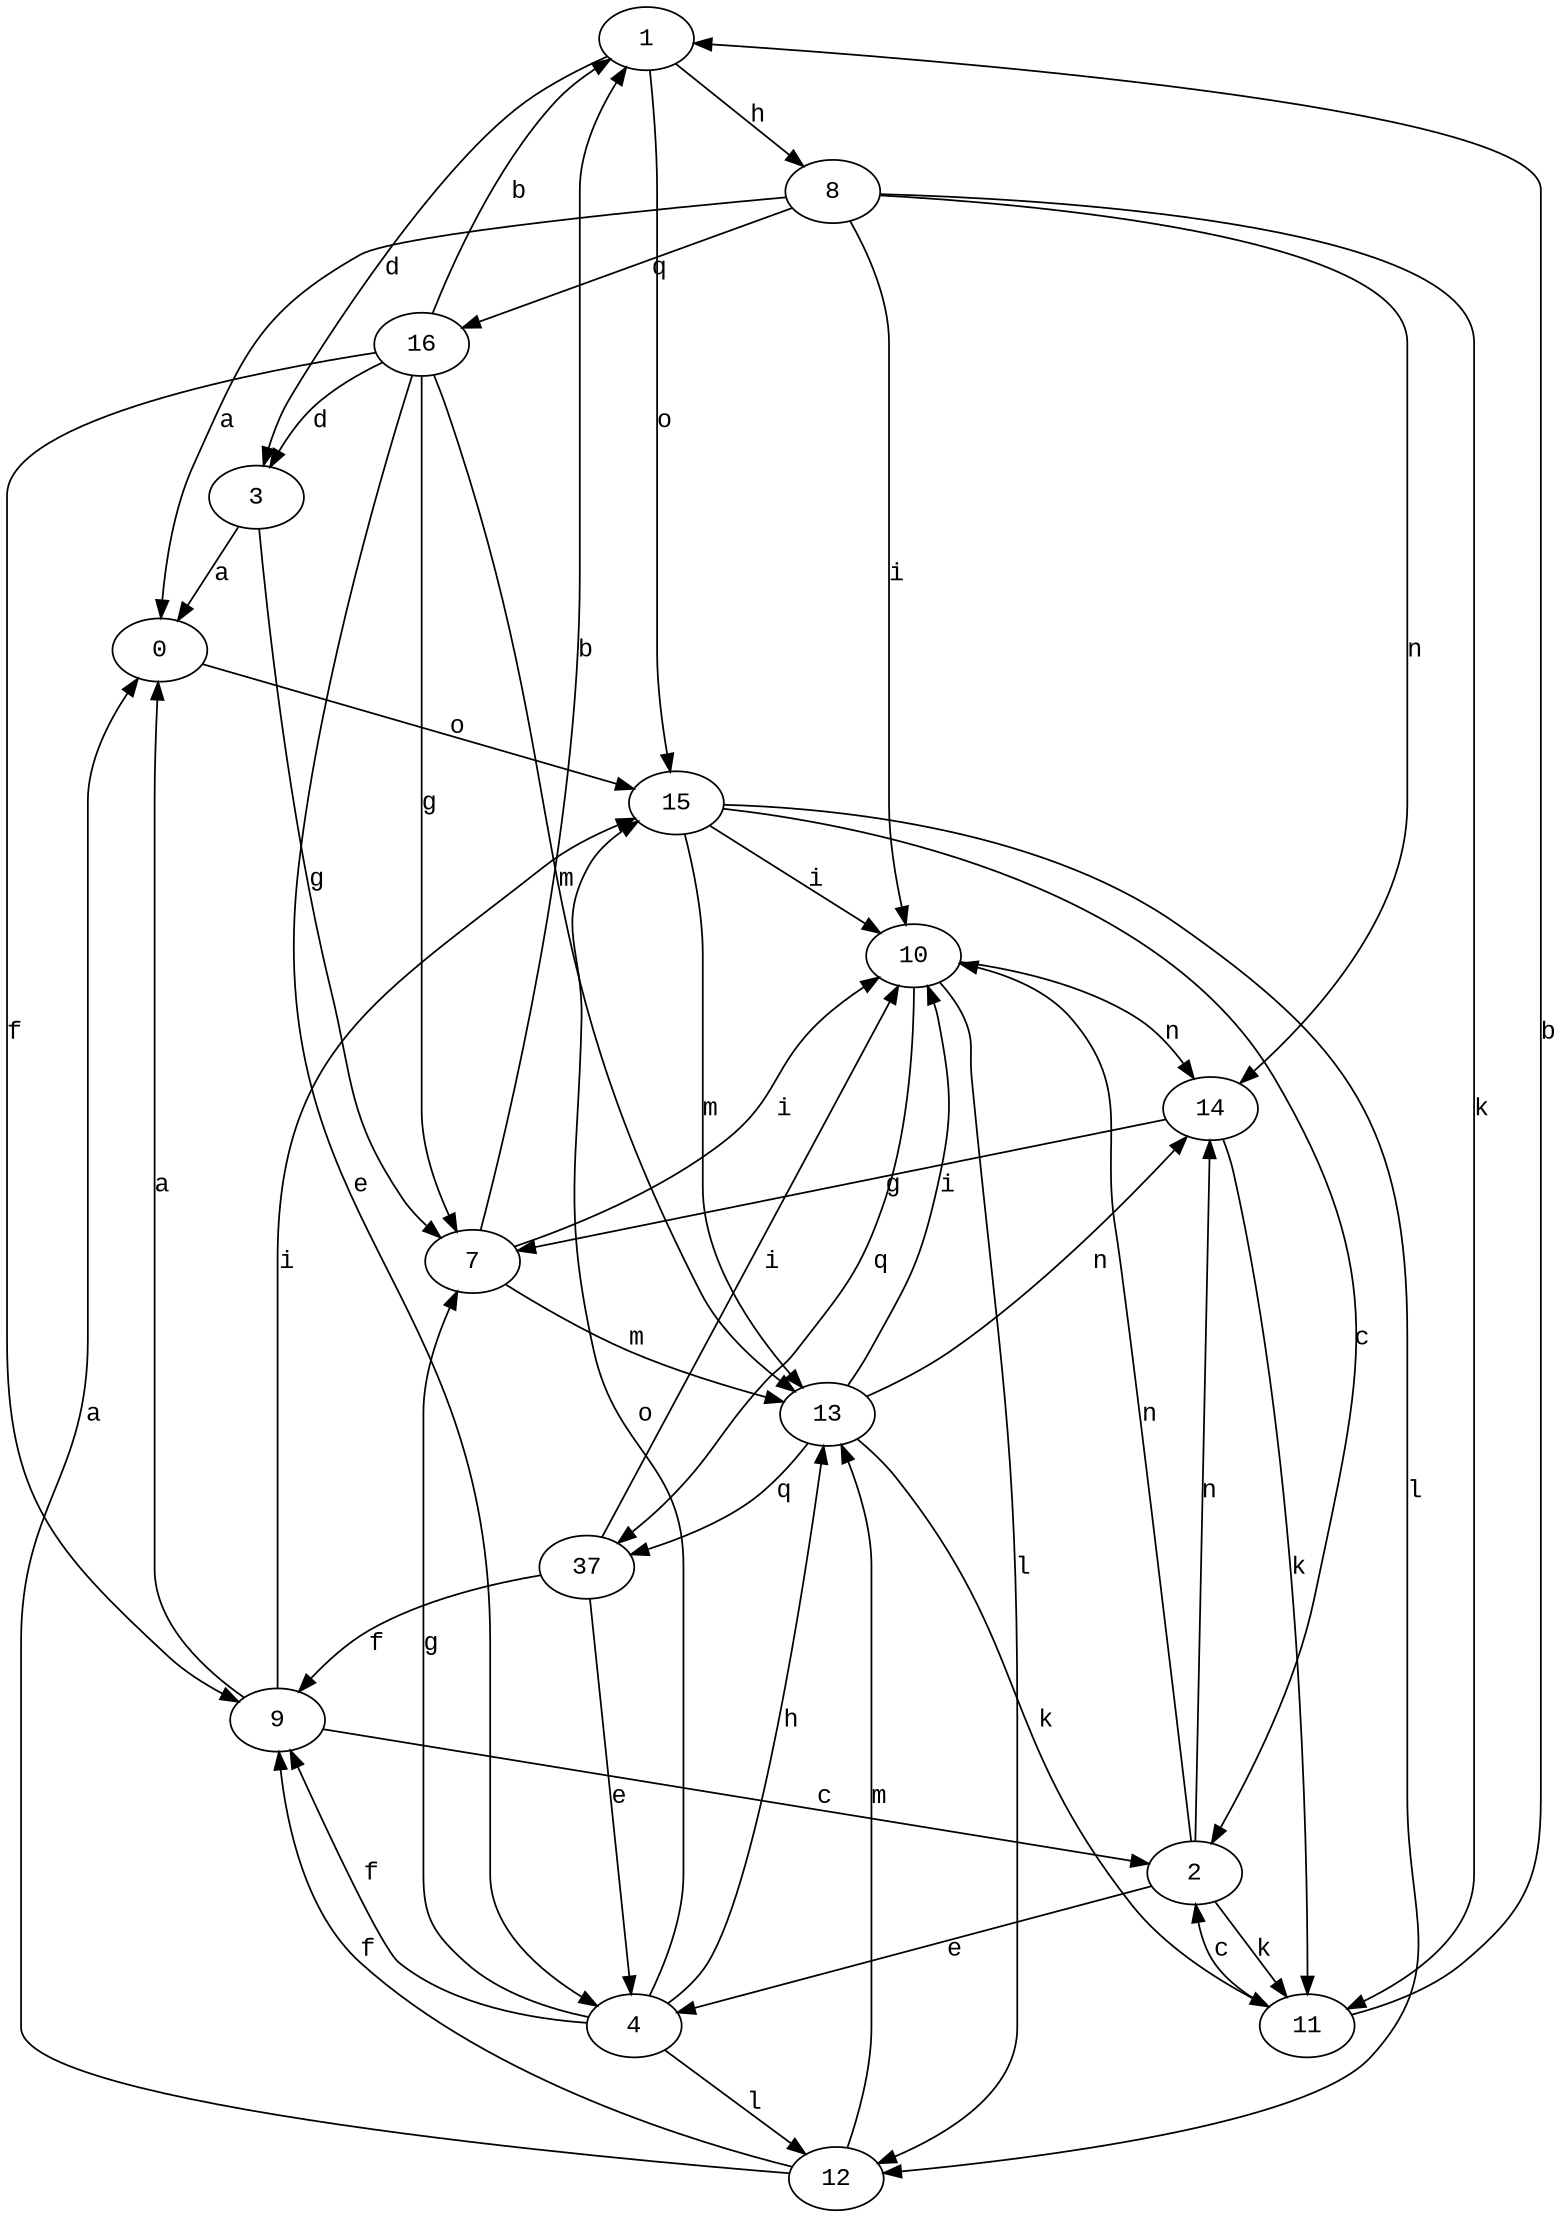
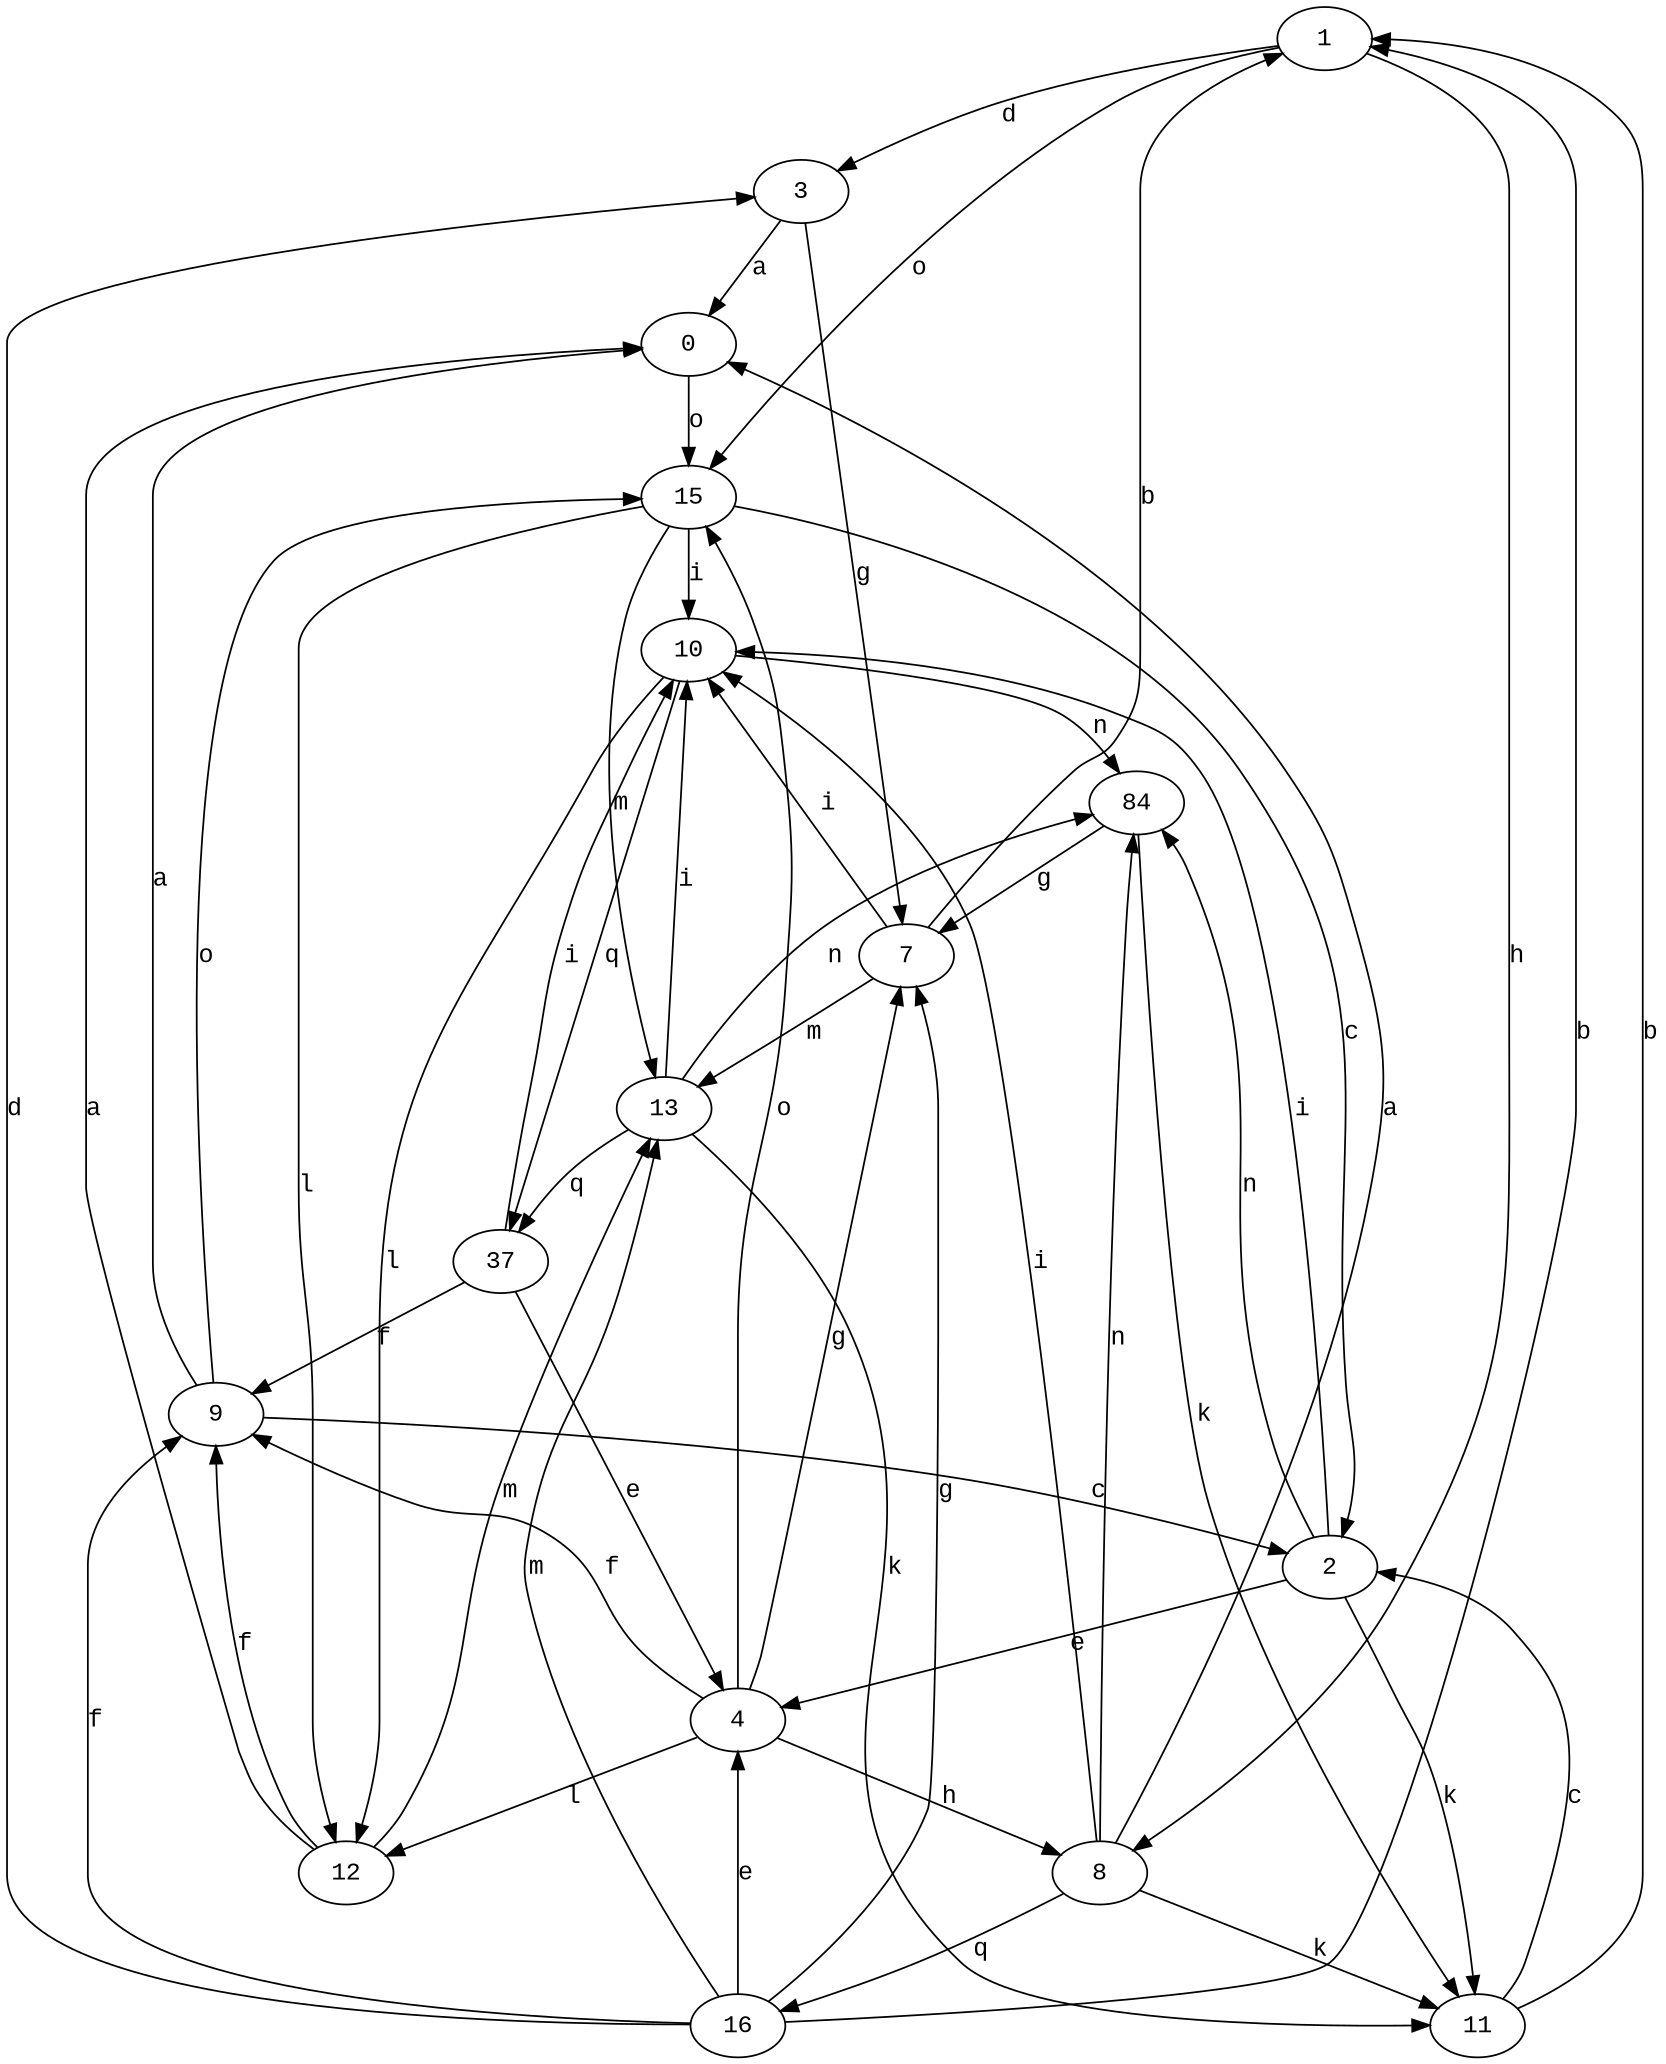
(1211, 1109) -> (1137, 803)
(287, 1261) -> (206, 956)
(1150, 1414) -> (1303, 1109)
(774, 1745) -> (911, 1793)
